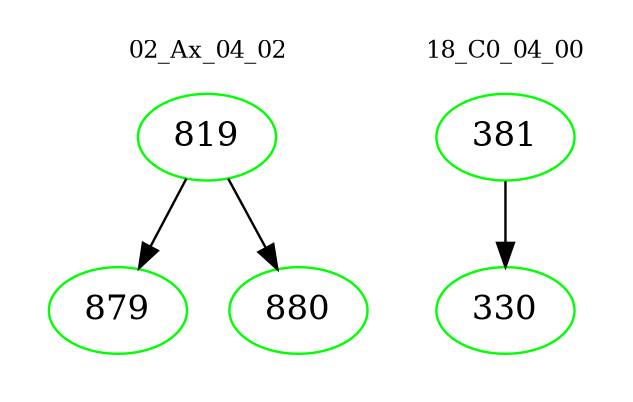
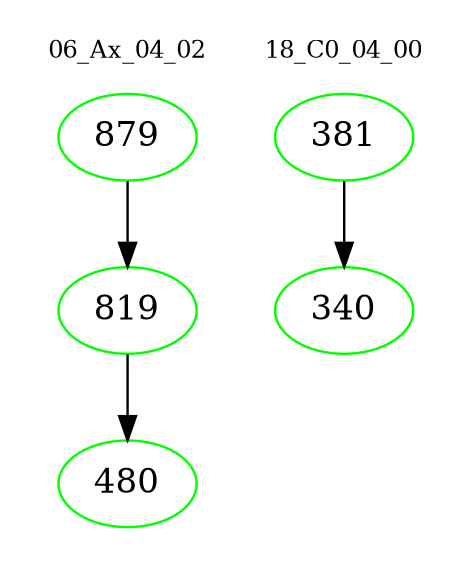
(208, 52) -> (128, 52)
(168, 213) -> (128, 212)
(298, 310) -> (128, 484)
(505, 310) -> (344, 310)
